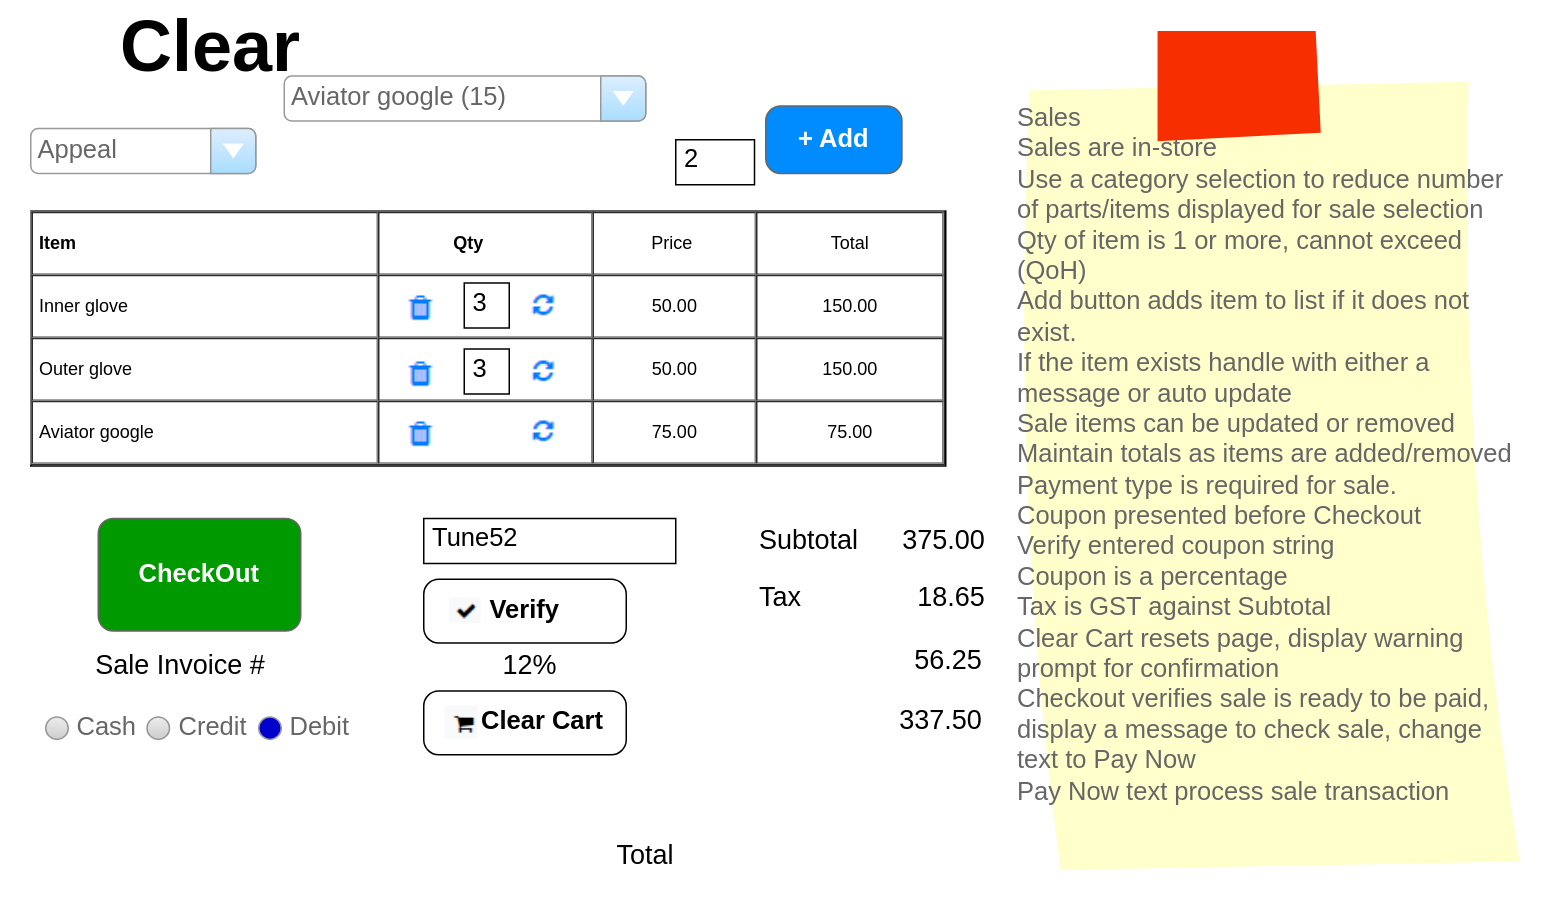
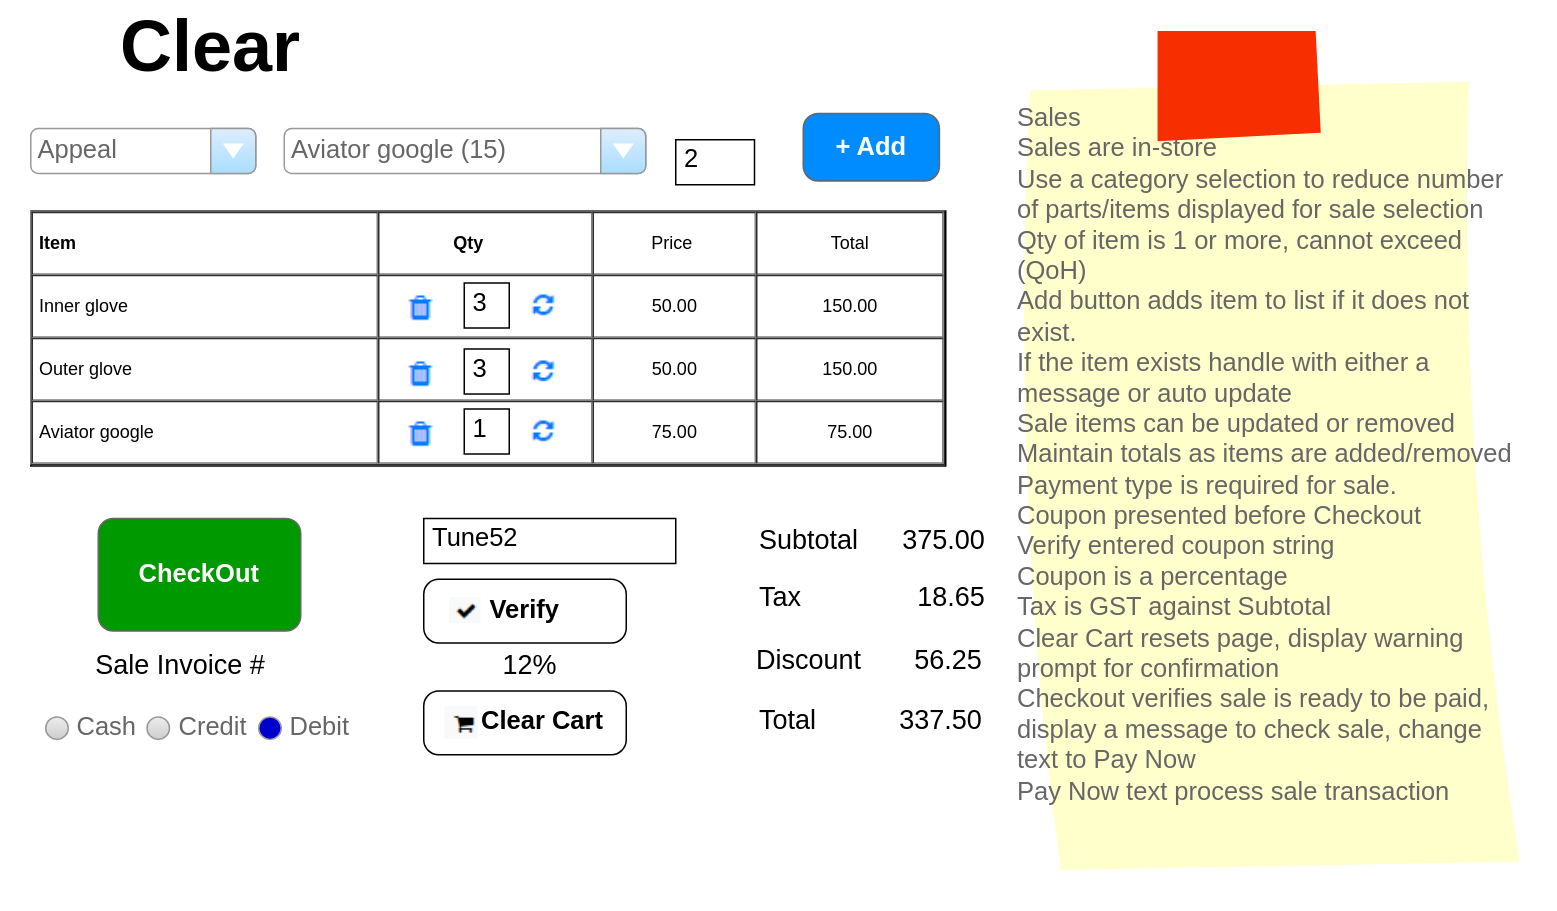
(465, 98) -> (465, 151)
(834, 140) -> (871, 147)
none -> (487, 431)
none -> (809, 661)
(646, 856) -> (788, 721)
